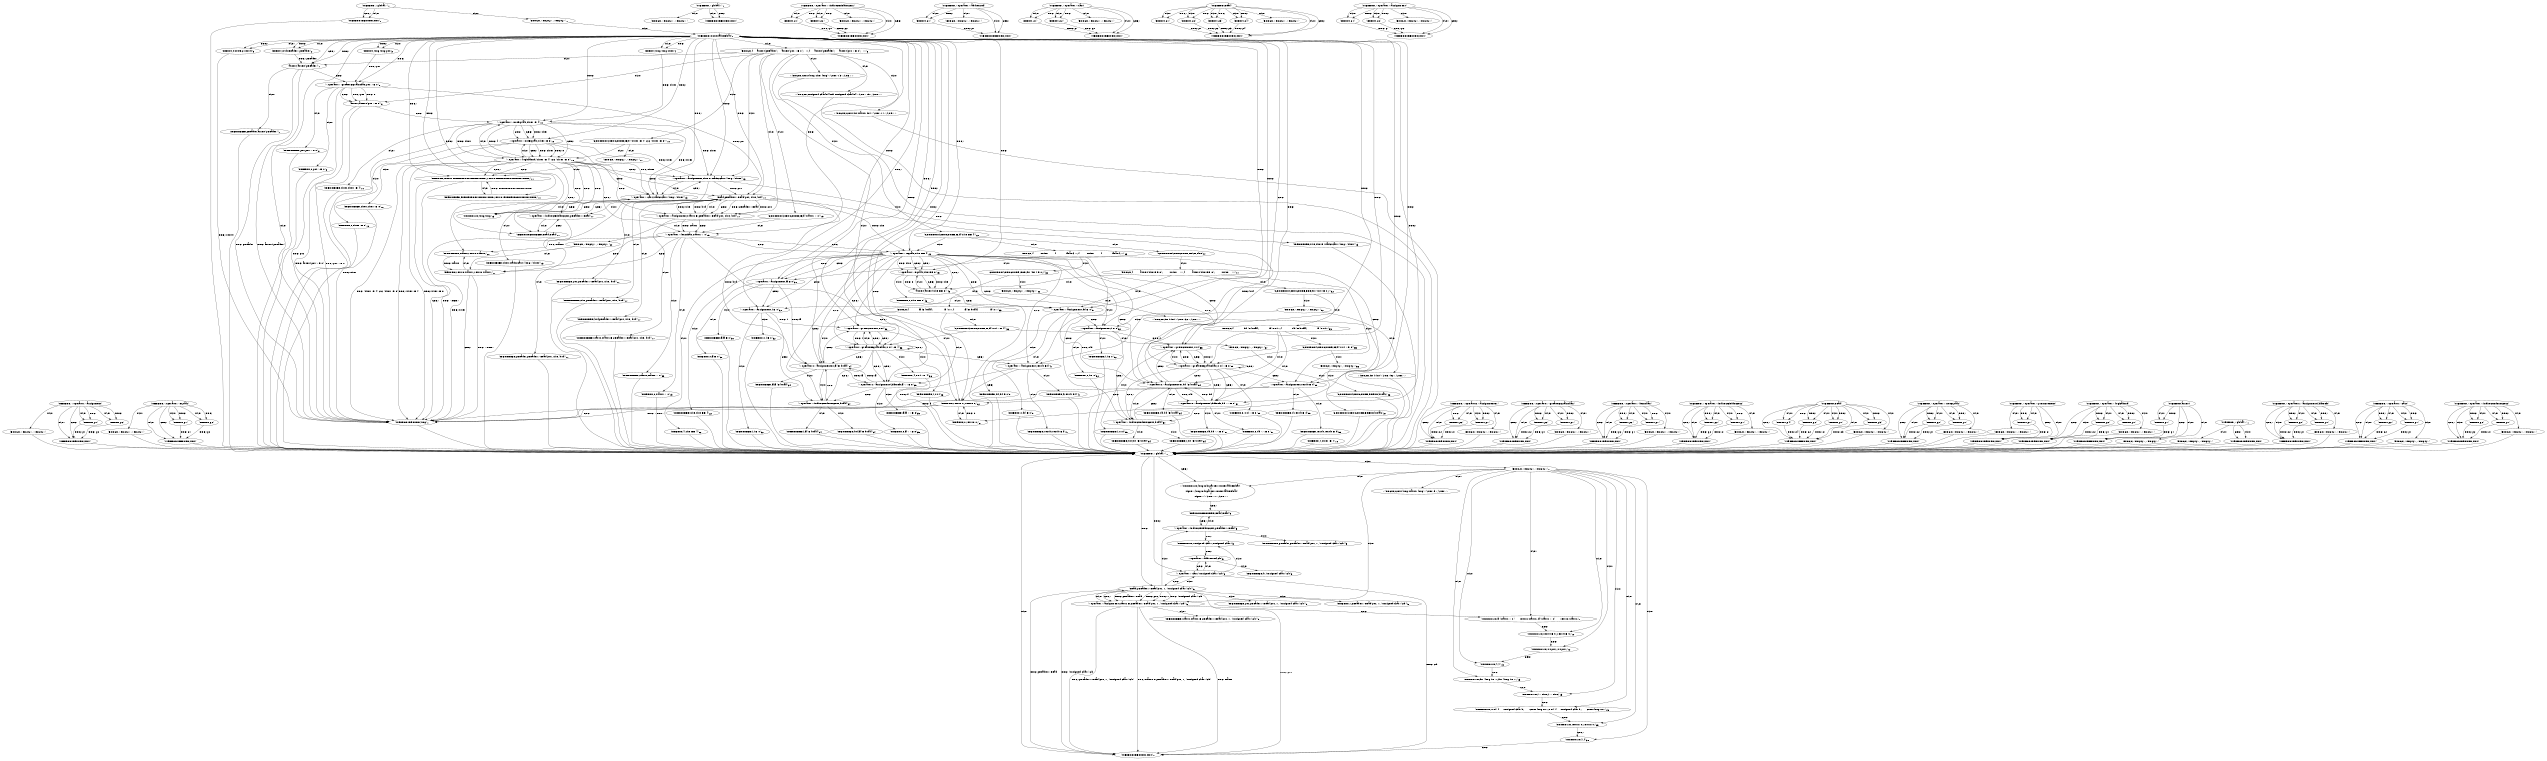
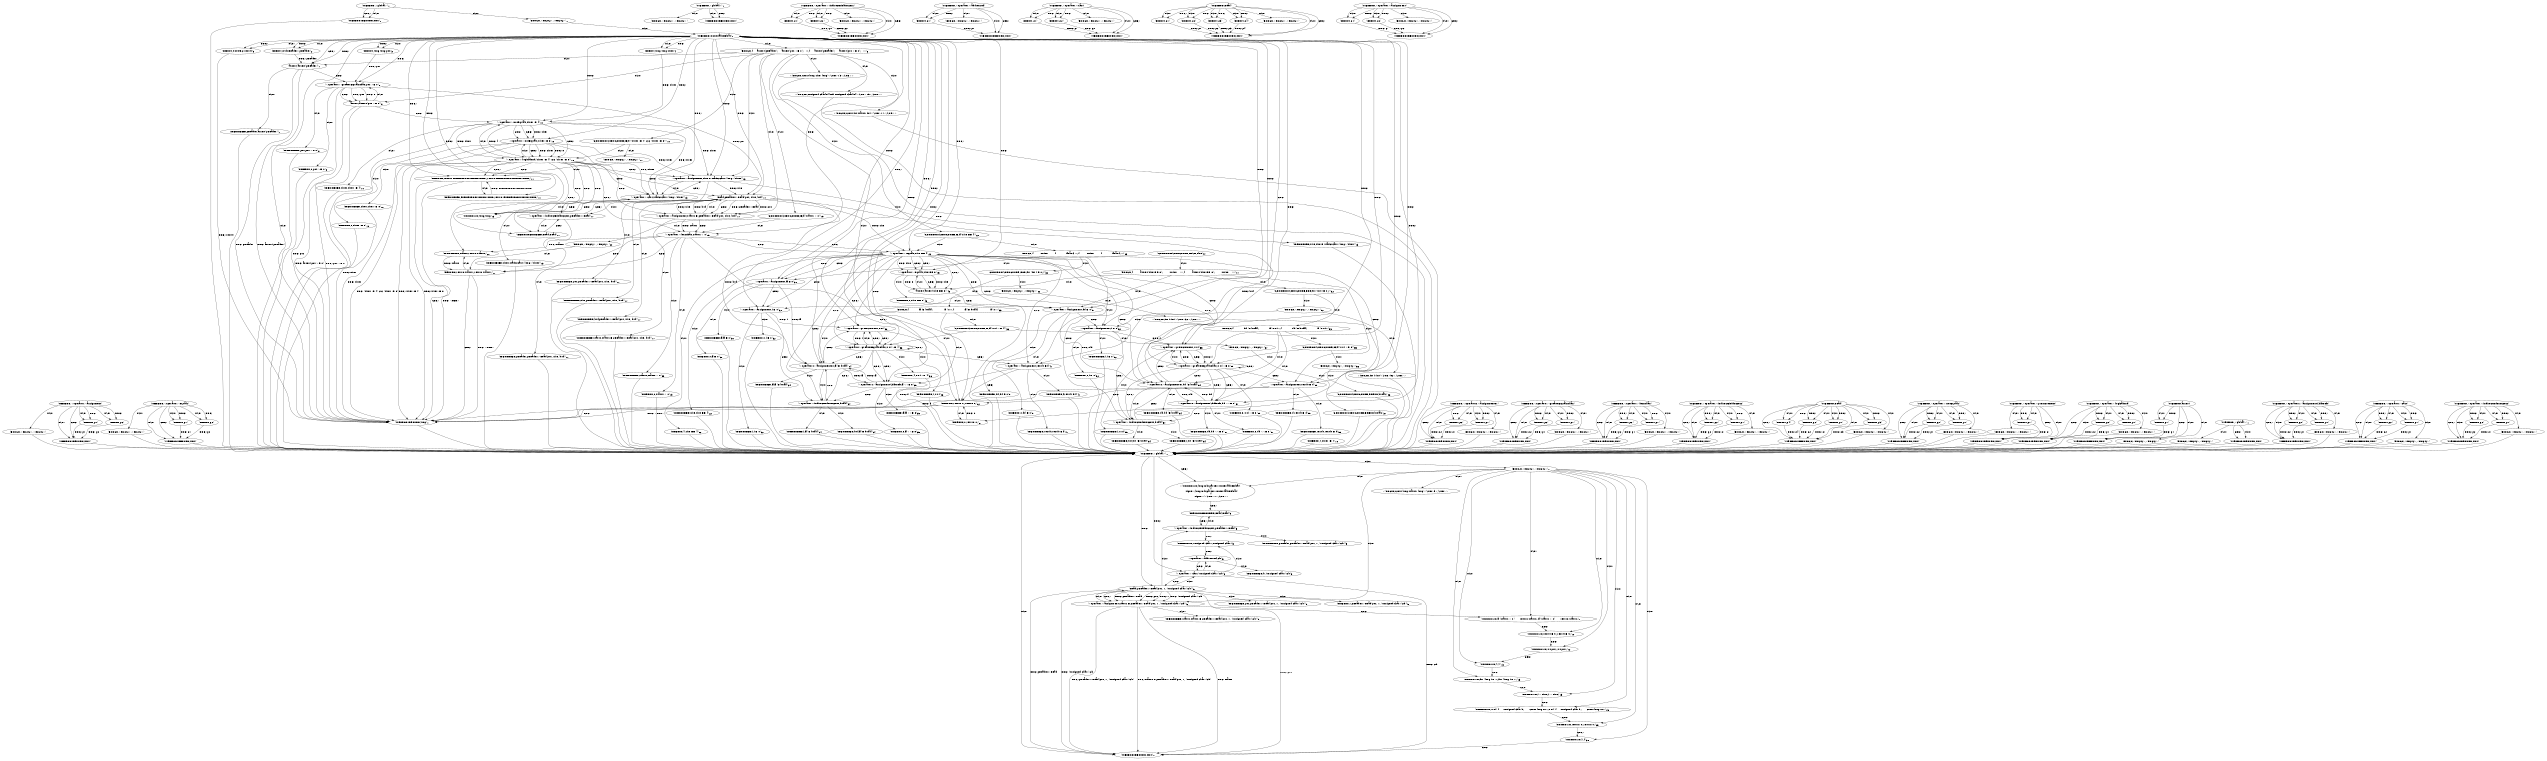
none -> (377, 93)
(736, 188) -> (736, 188)
(475, 239) -> (373, 252)
(1068, 243) -> none
